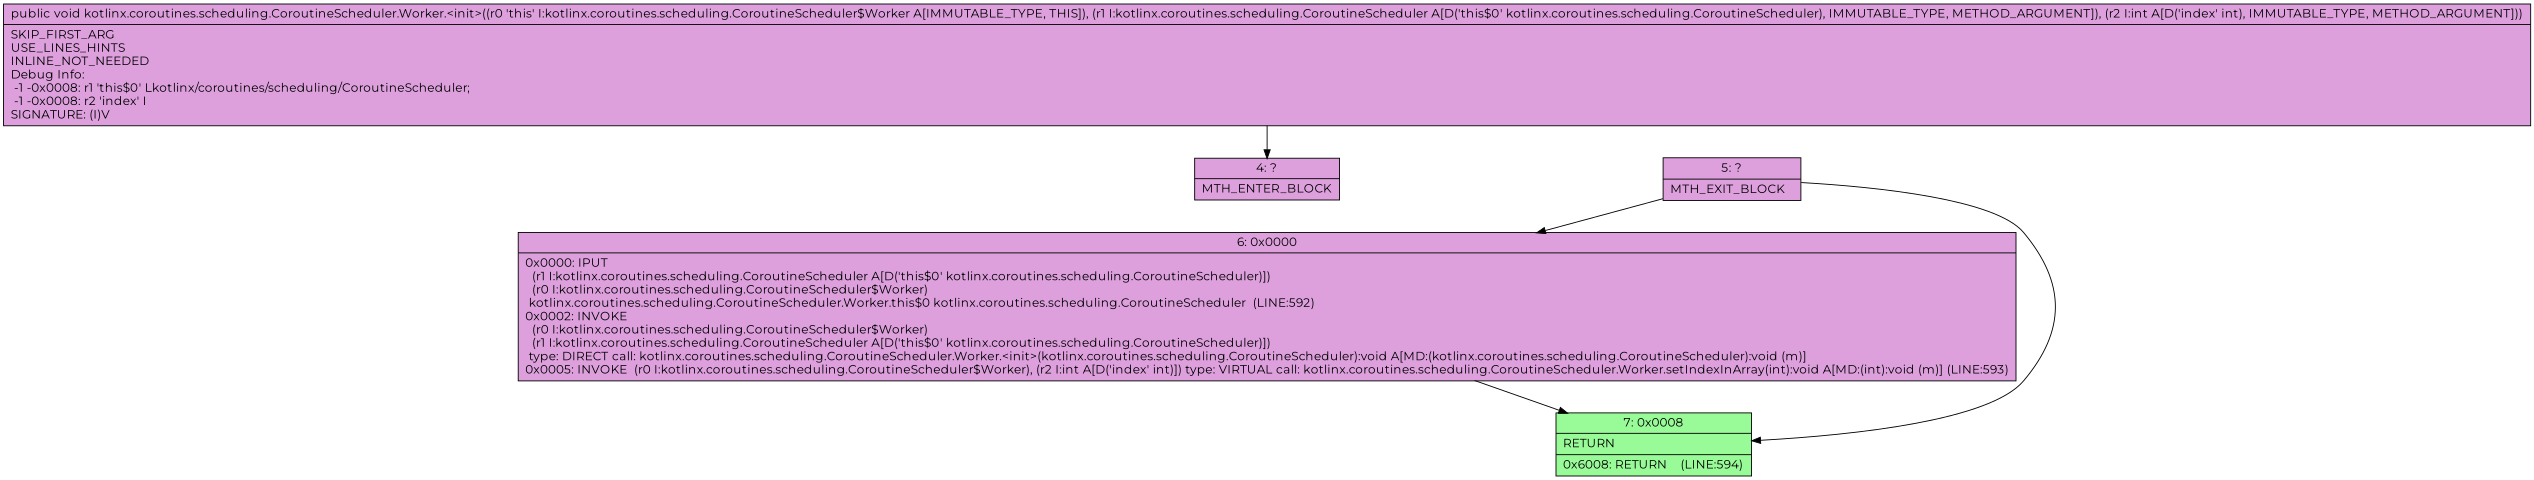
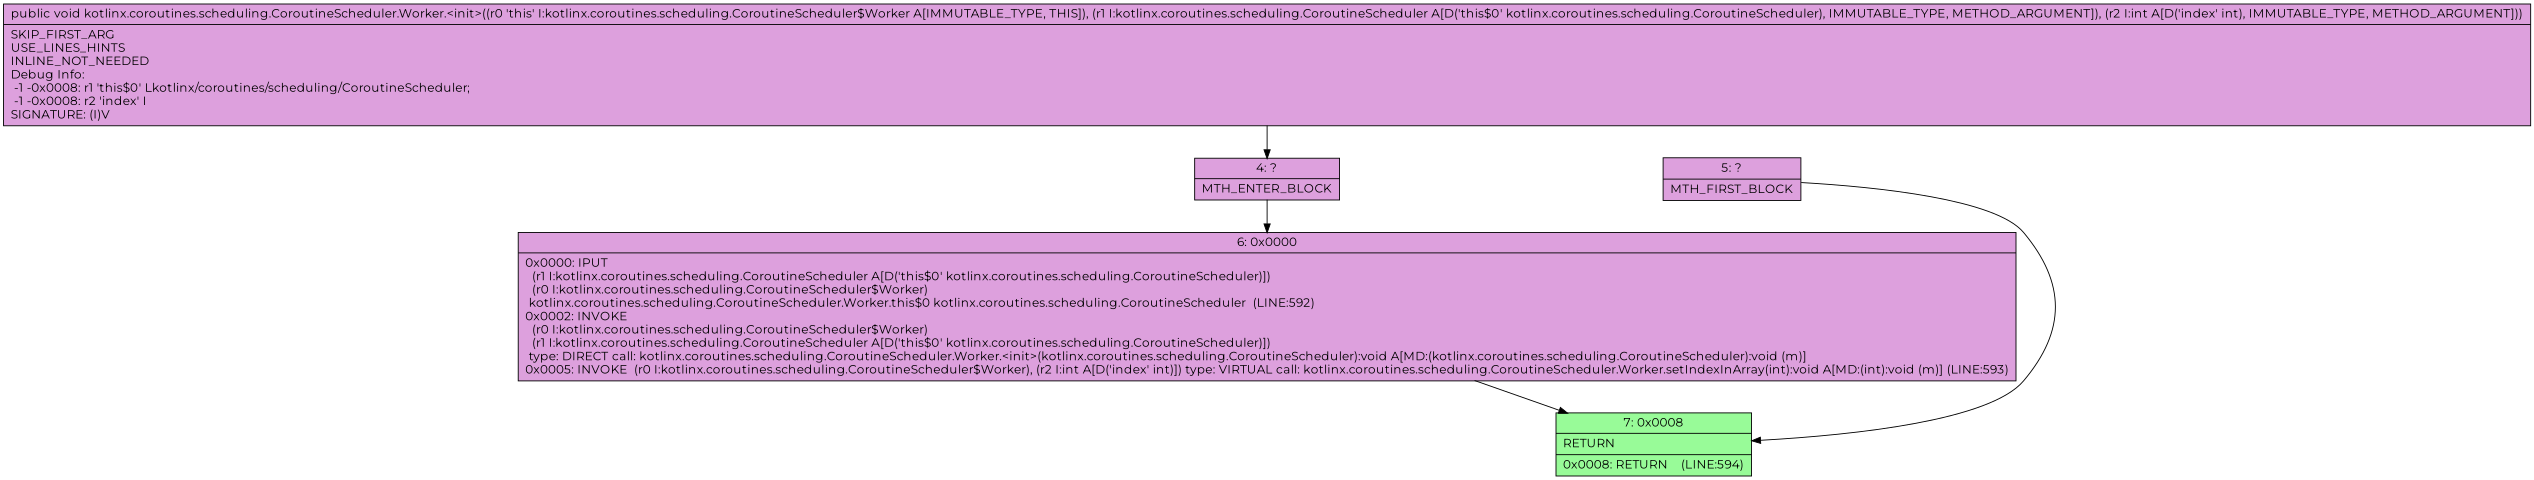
(1728, 189) -> (1732, 189)
(1604, 215) -> (1267, 212)
(1653, 465) -> (1654, 465)
